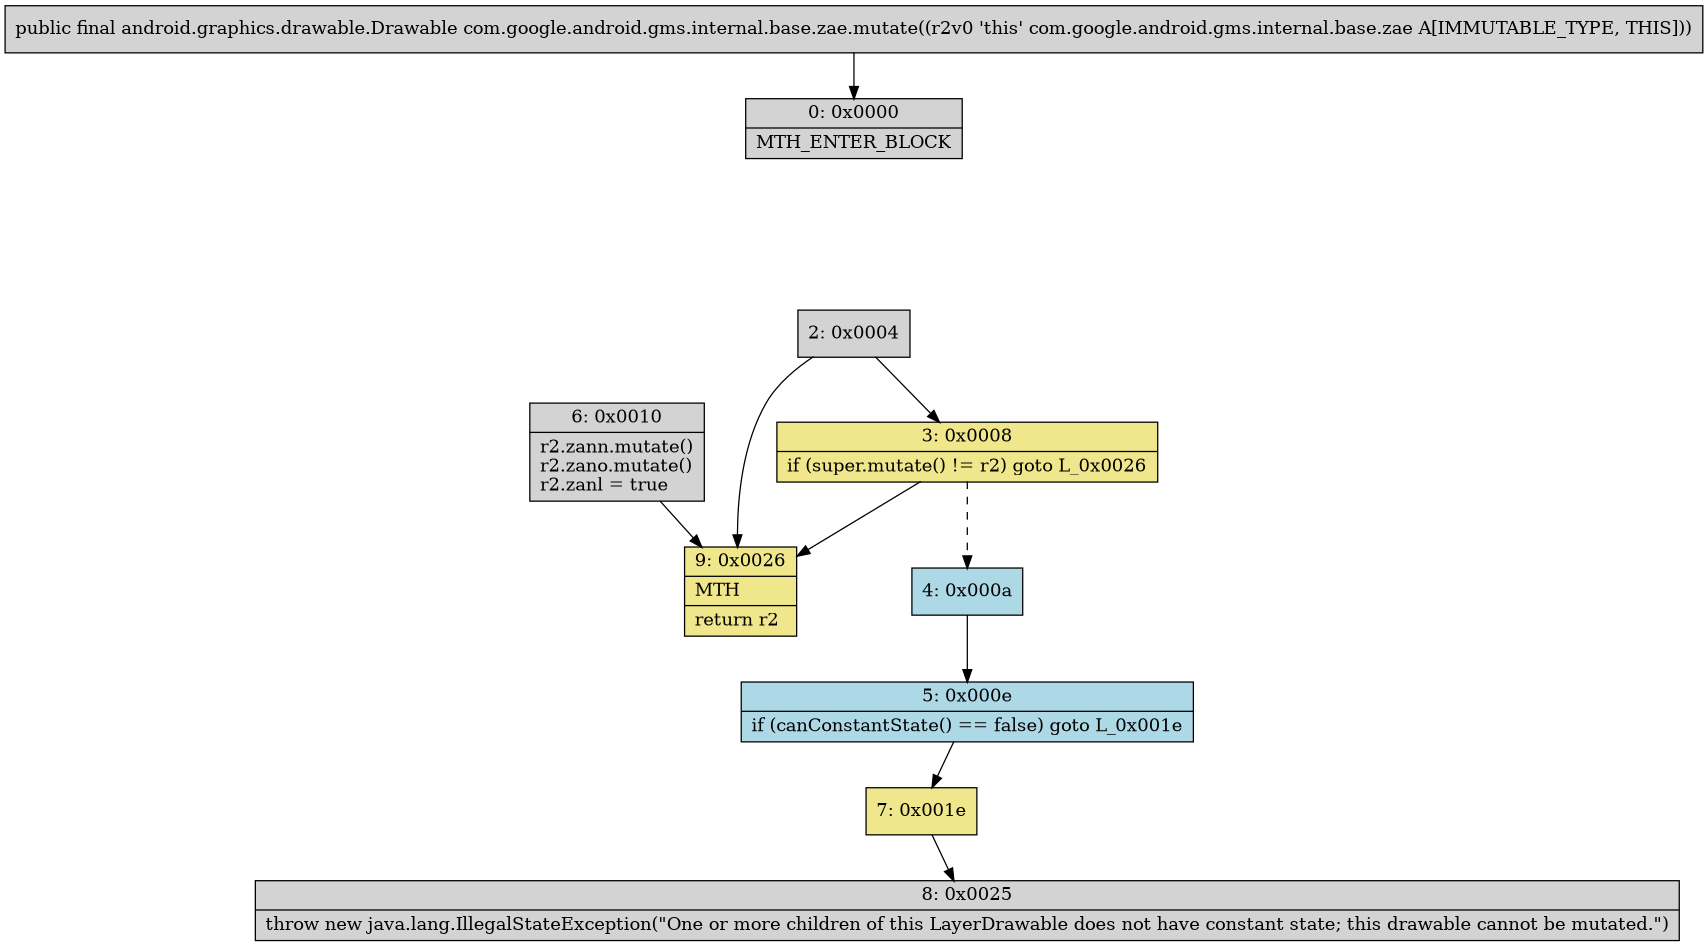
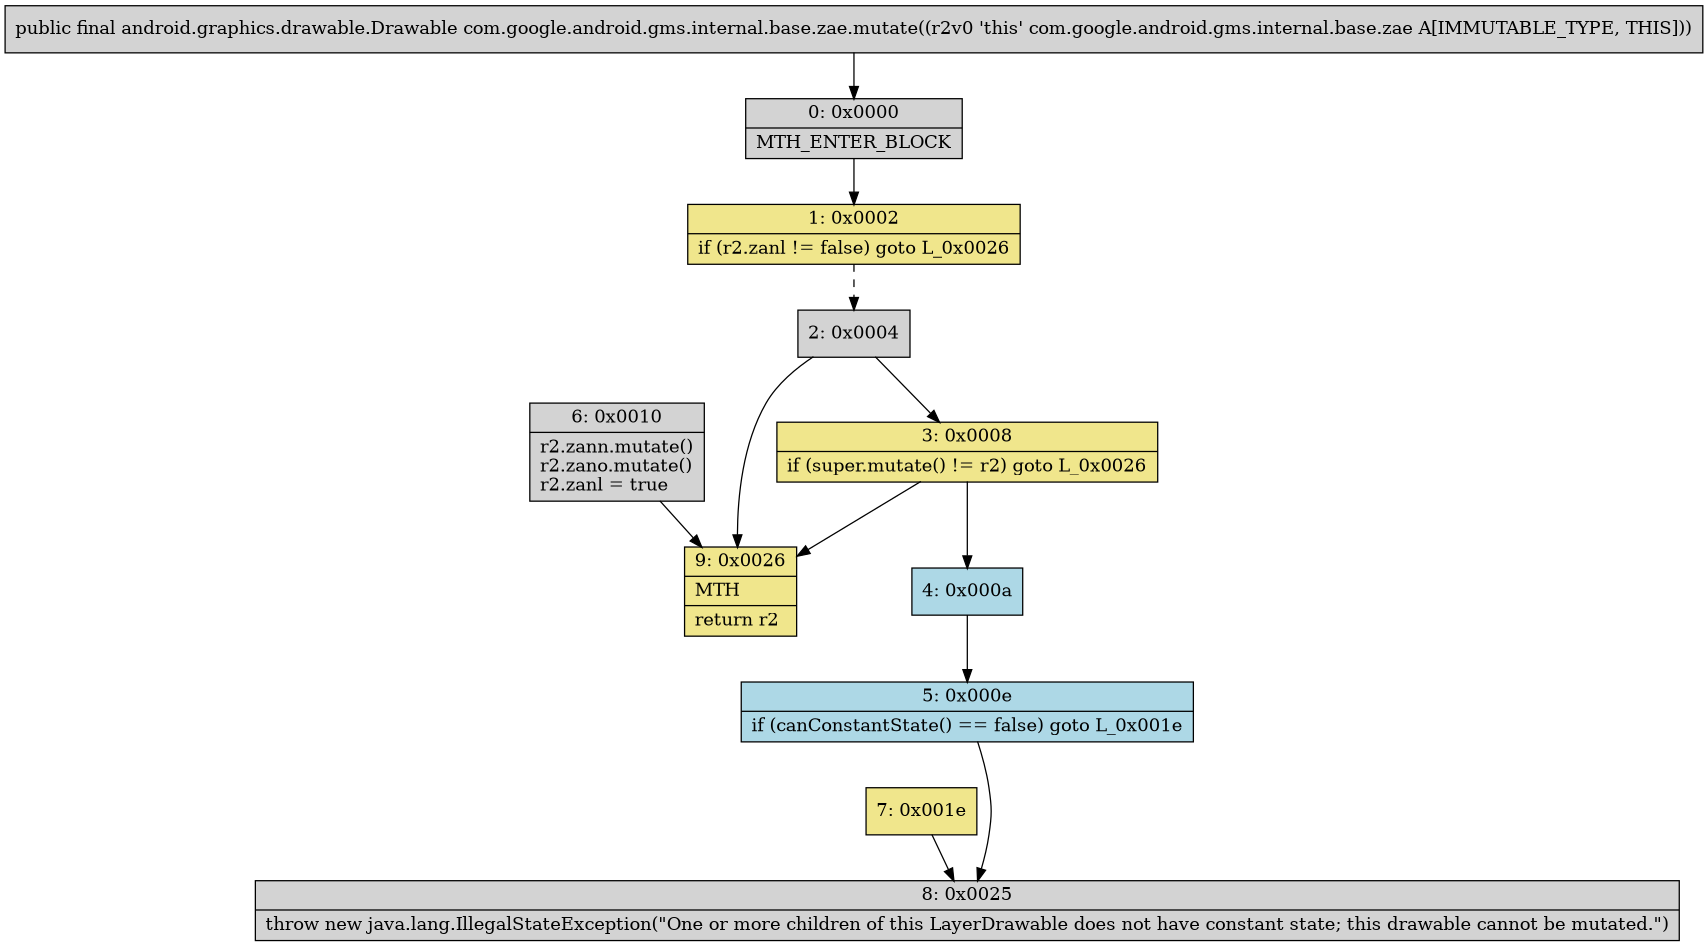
none -> (854, 234)
(967, 519) -> (967, 519)
(946, 759) -> (991, 805)
